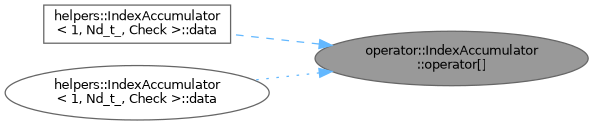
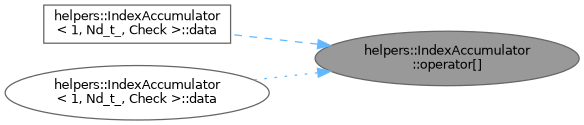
(452, 58) -> (447, 58)
